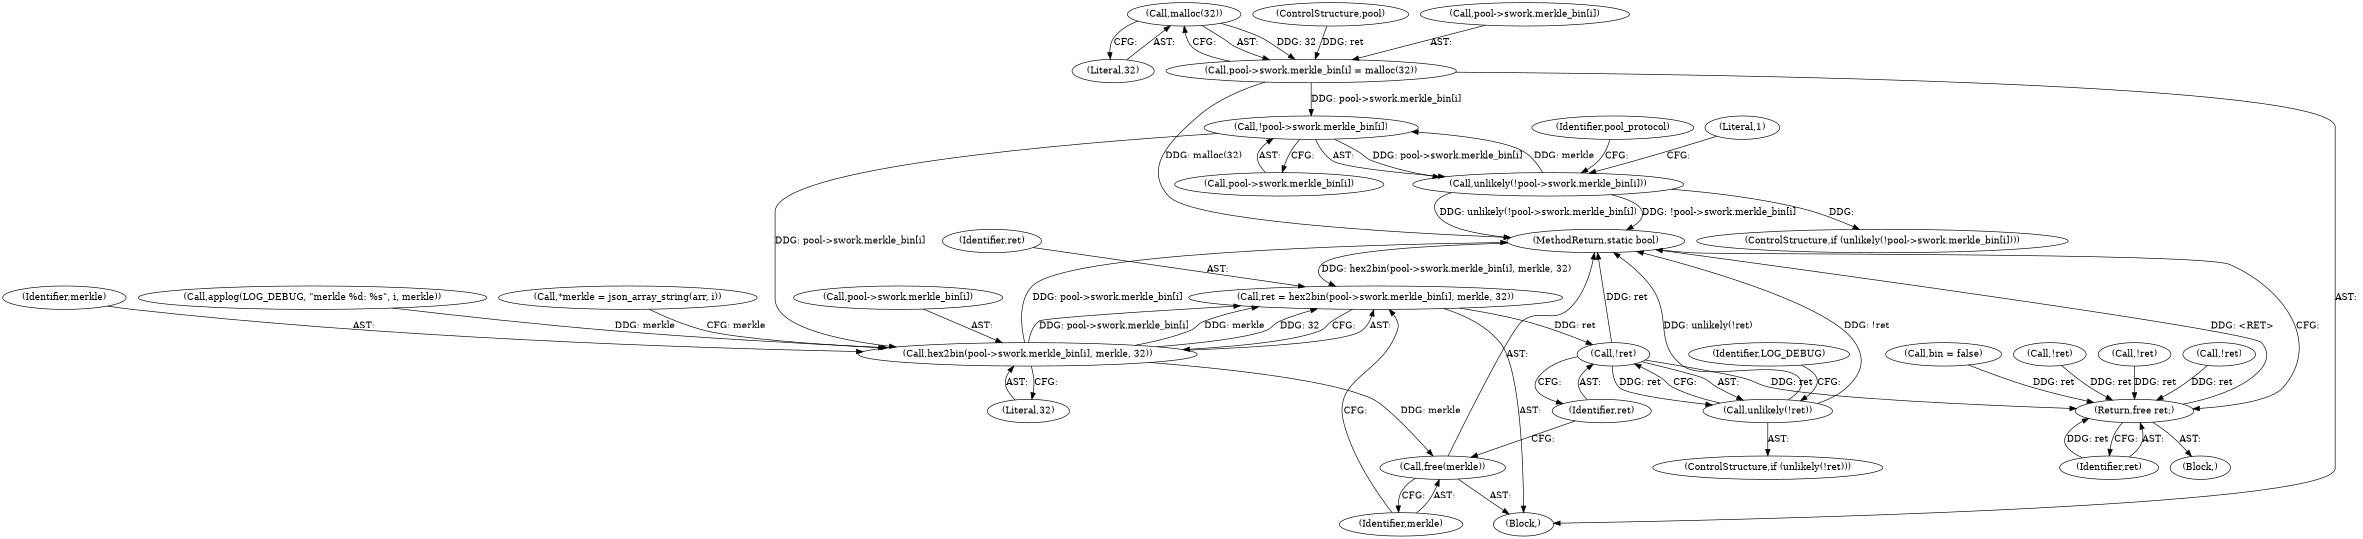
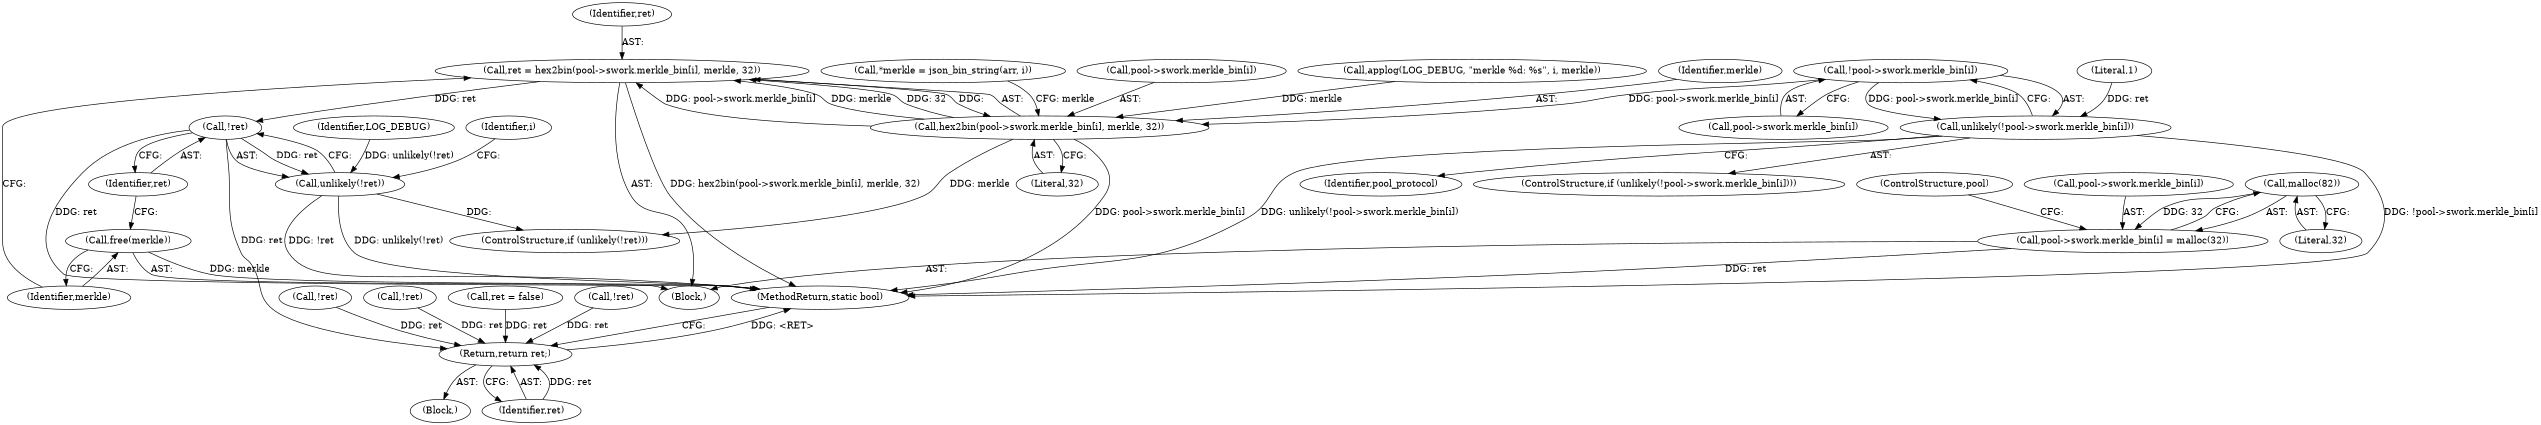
(1184, 14) -> (2302, 184)
(1343, 43) -> (2054, 213)
(1311, 96) -> none
none -> (509, 128)
(1204, 156) -> (1746, 269)
(1564, 156) -> (2040, 99)
(1680, 156) -> (2128, 99)
(1602, 157) -> (1692, 154)
(1843, 213) -> (1883, 156)
(1396, 249) -> (679, 206)
(628, 298) -> (943, 71)
(1345, 326) -> (973, 99)
(1519, 354) -> (240, 269)
(1944, 354) -> (505, 298)
(1300, 380) -> (850, 214)
(1831, 383) -> (409, 156)
(2135, 411) -> (505, 354)
(1780, 439) -> (480, 213)
